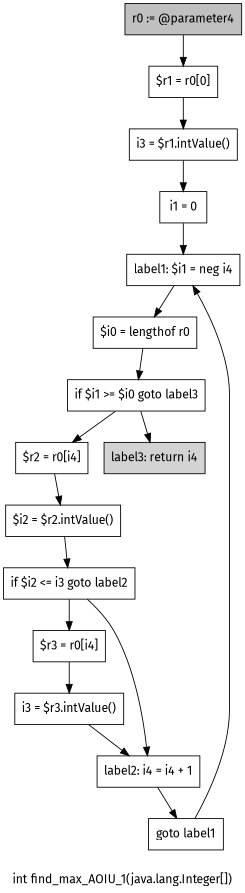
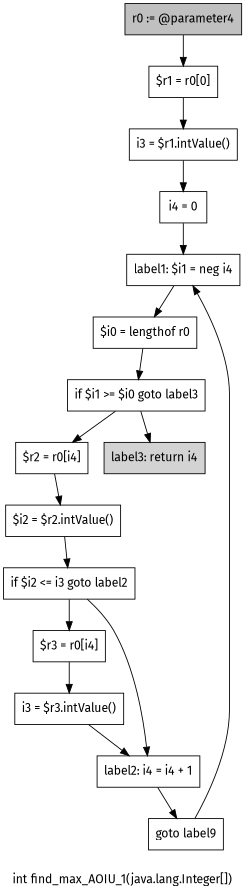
(183, 207) -> (183, 207)
(186, 834) -> (186, 834)
